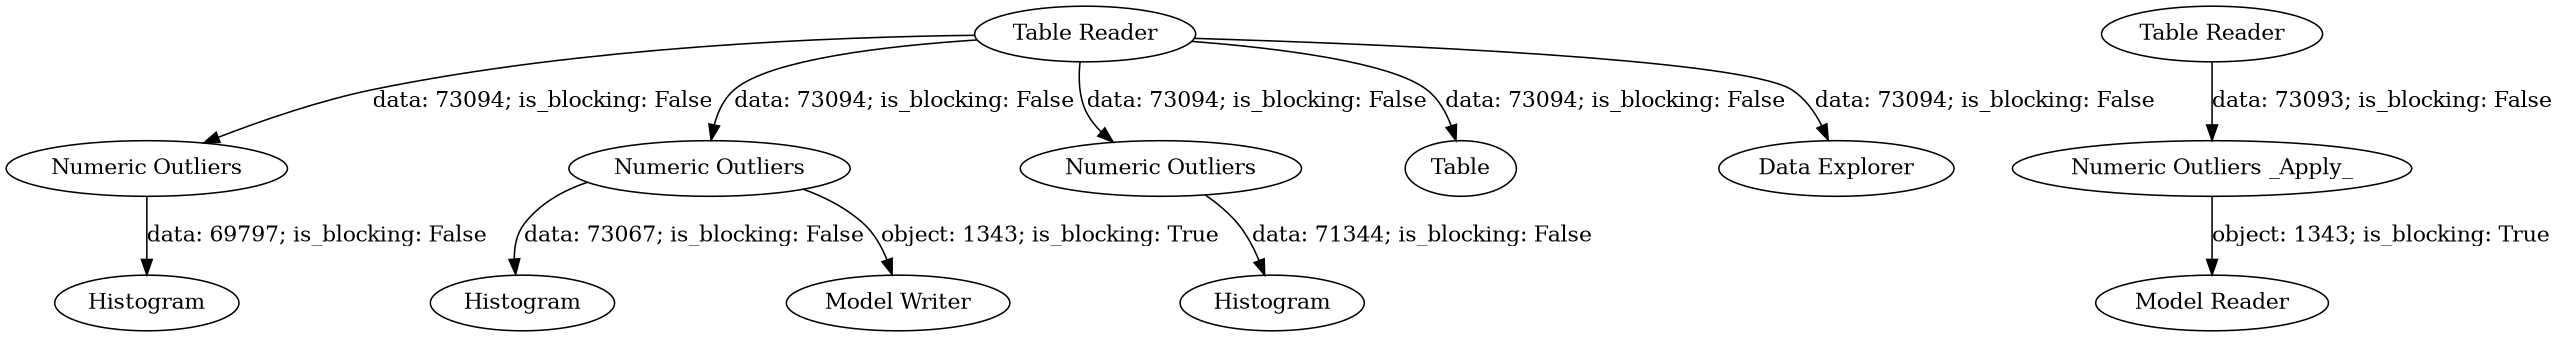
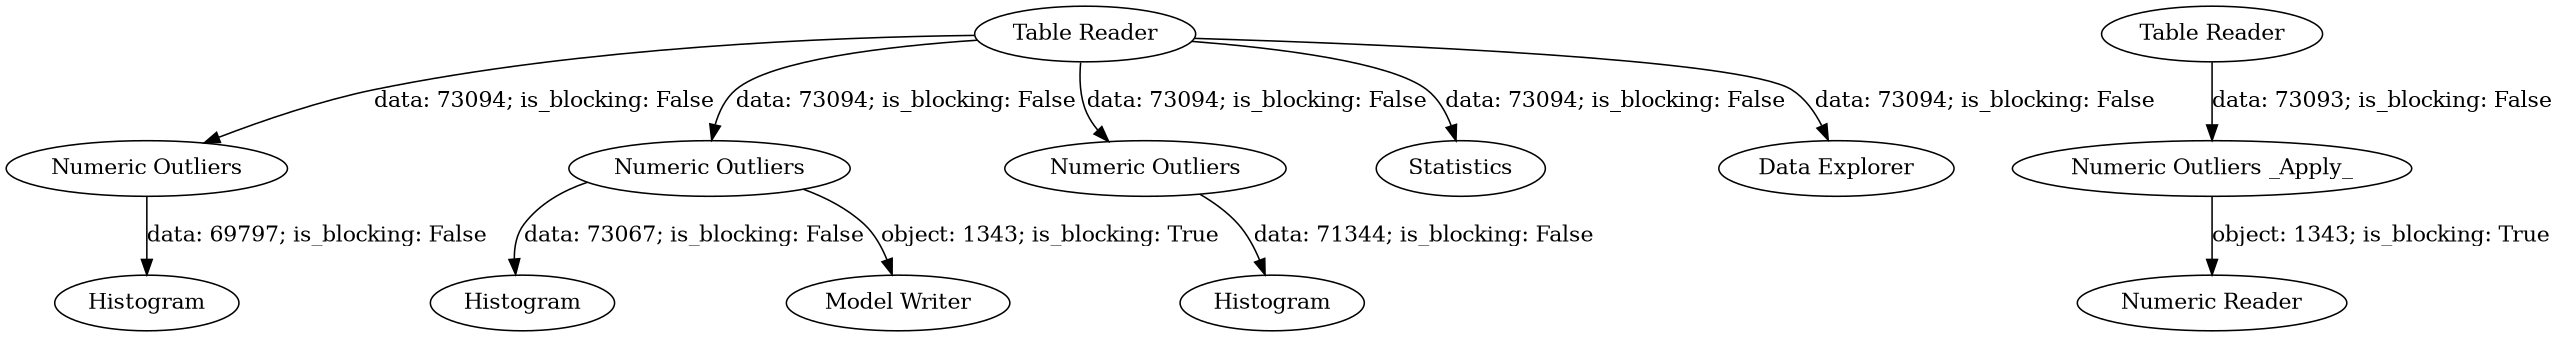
(1461, 168) -> (1461, 168)
(2212, 303) -> (2212, 303)
